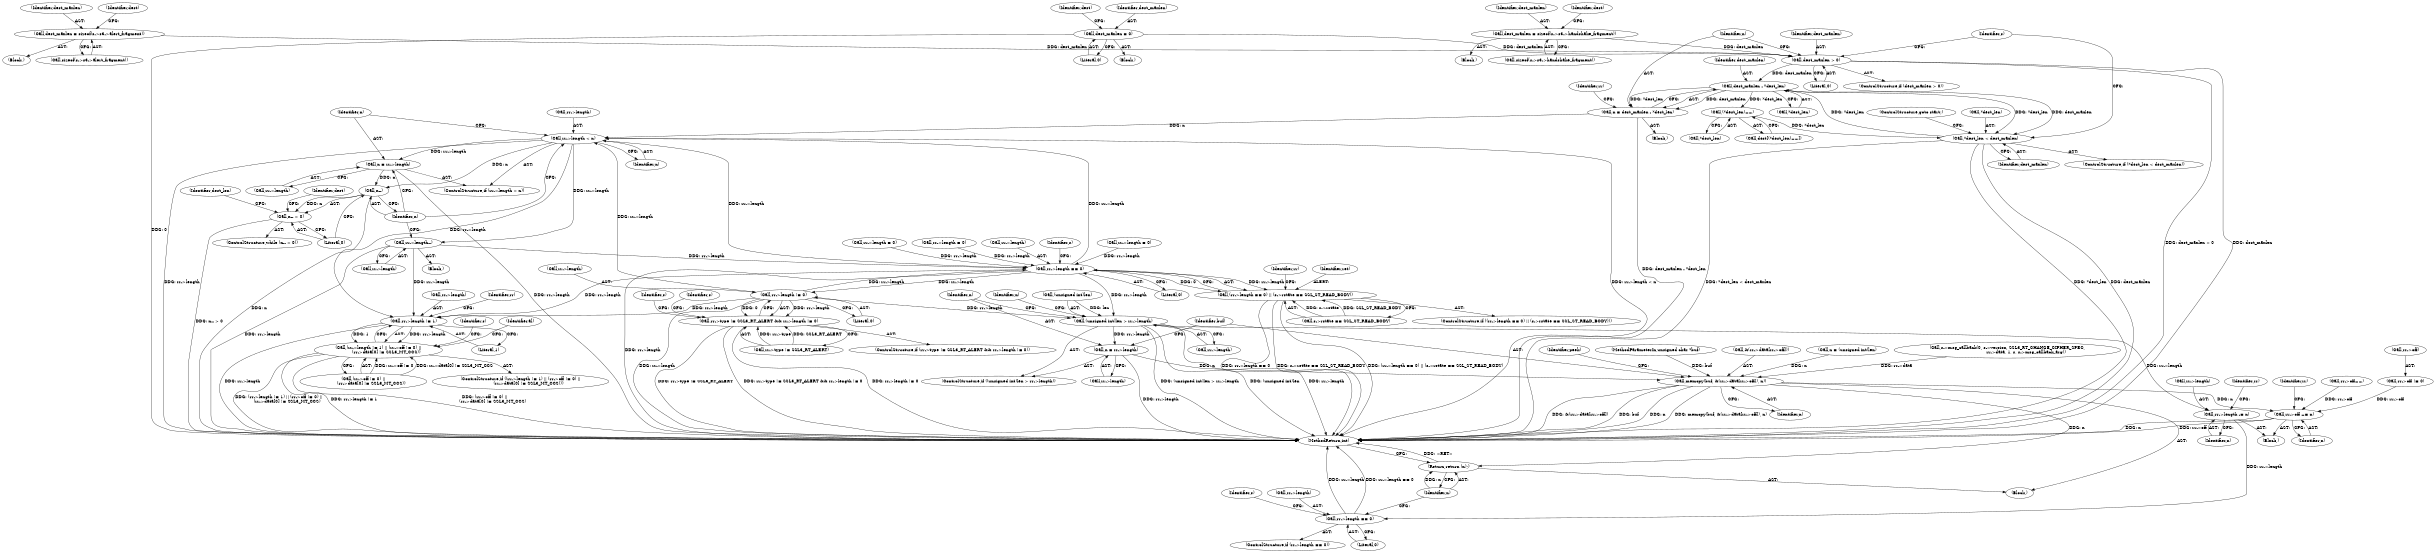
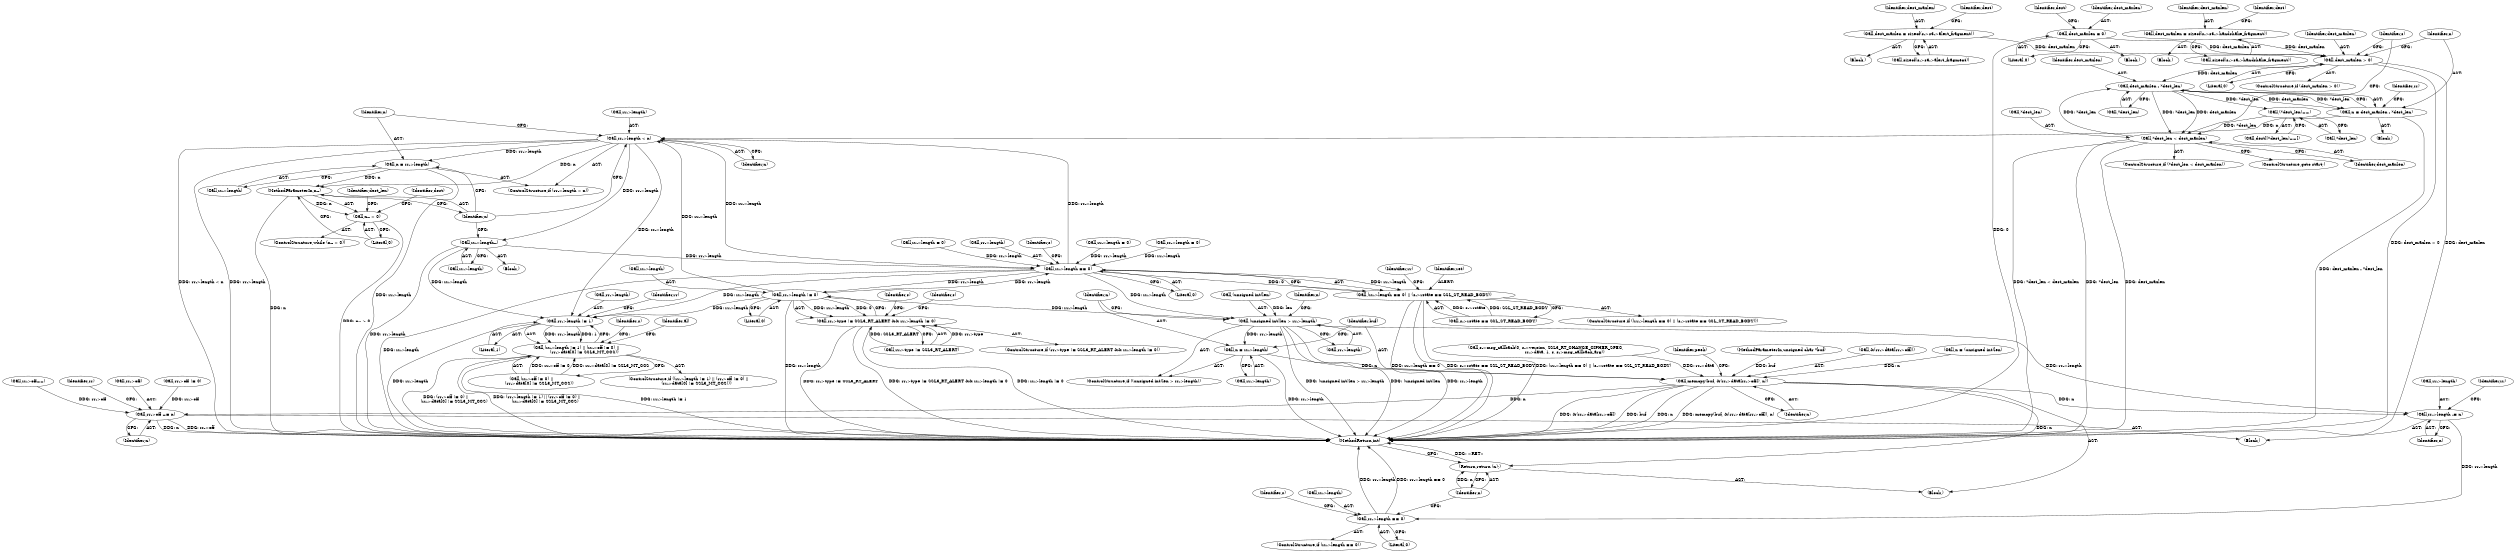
(1947, 125) -> (2232, 151)
(374, 191) -> (294, 191)
(513, 334) -> (518, 334)
(2405, 364) -> (141, 397)
none -> (2091, 408)
